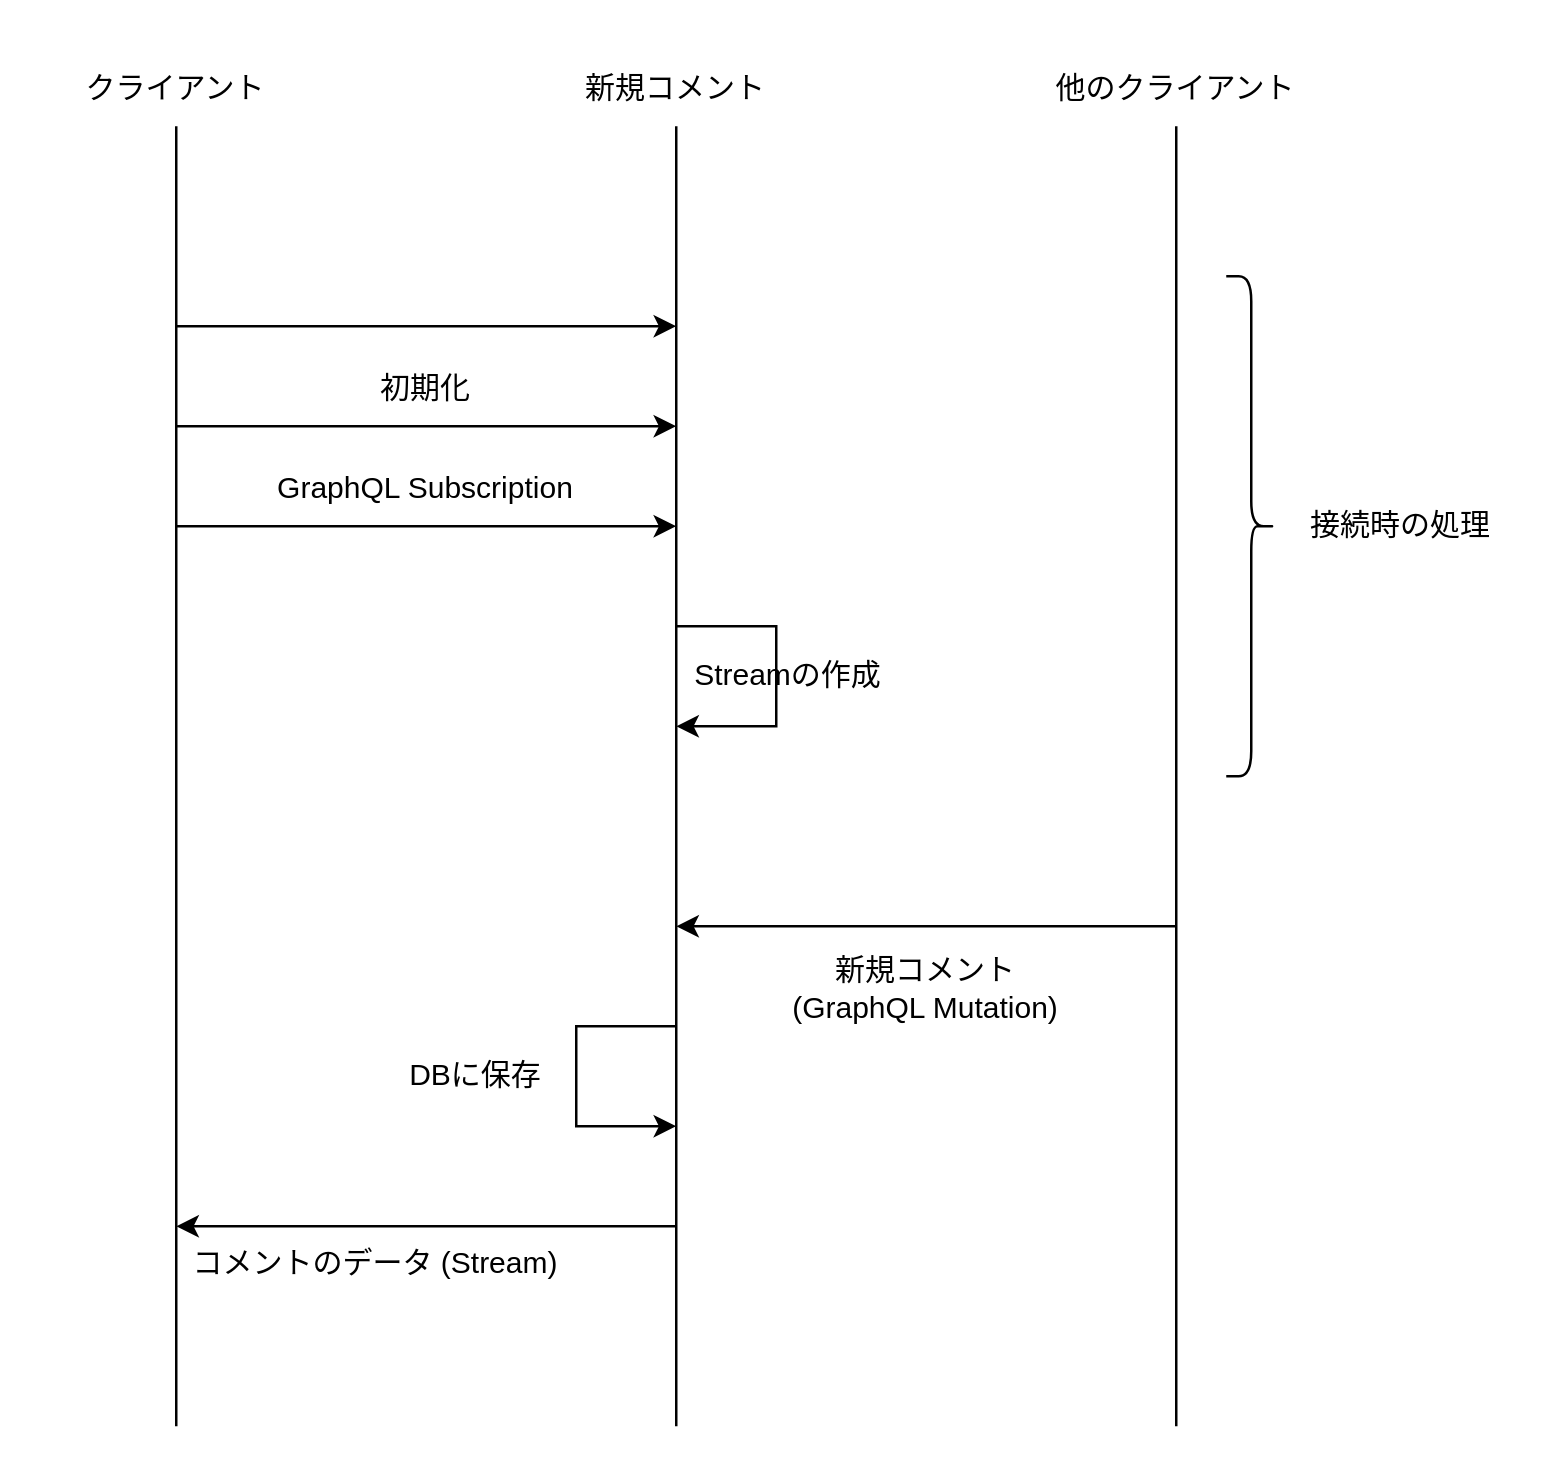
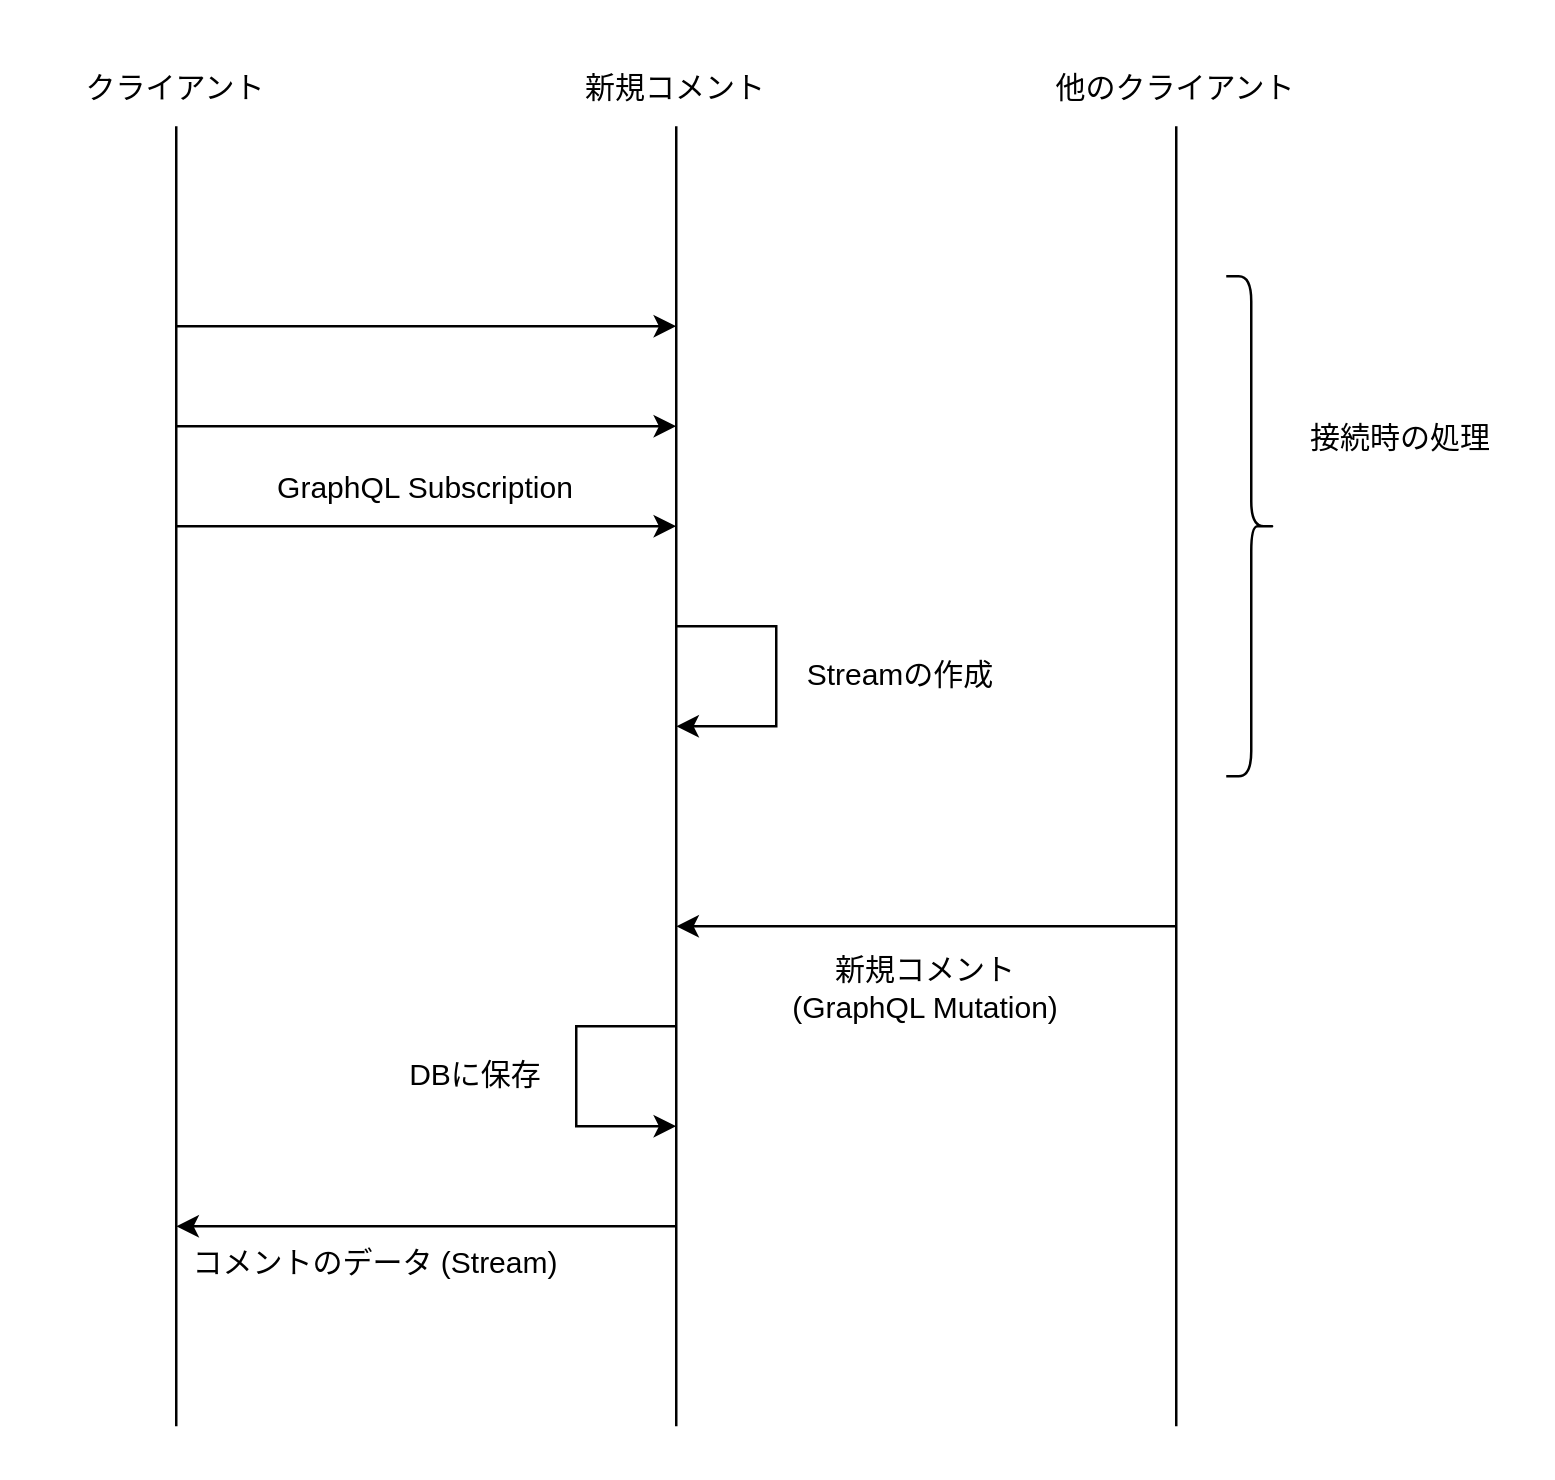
(426, 389) -> none
(1401, 526) -> (1401, 439)
(789, 676) -> (901, 676)
